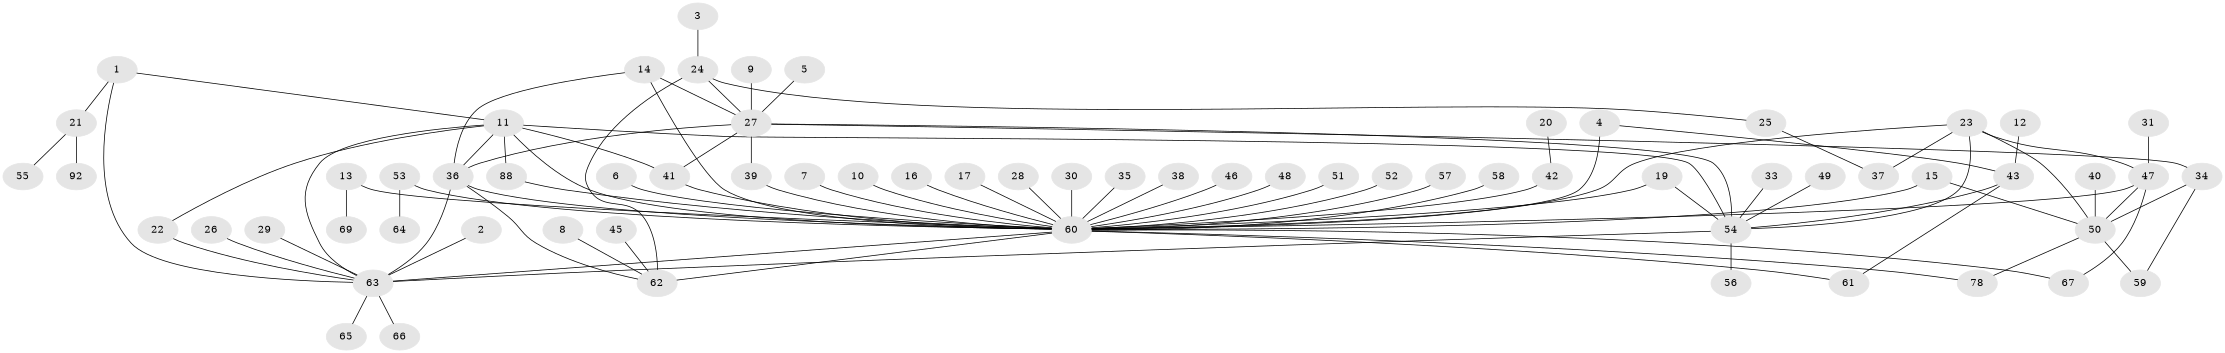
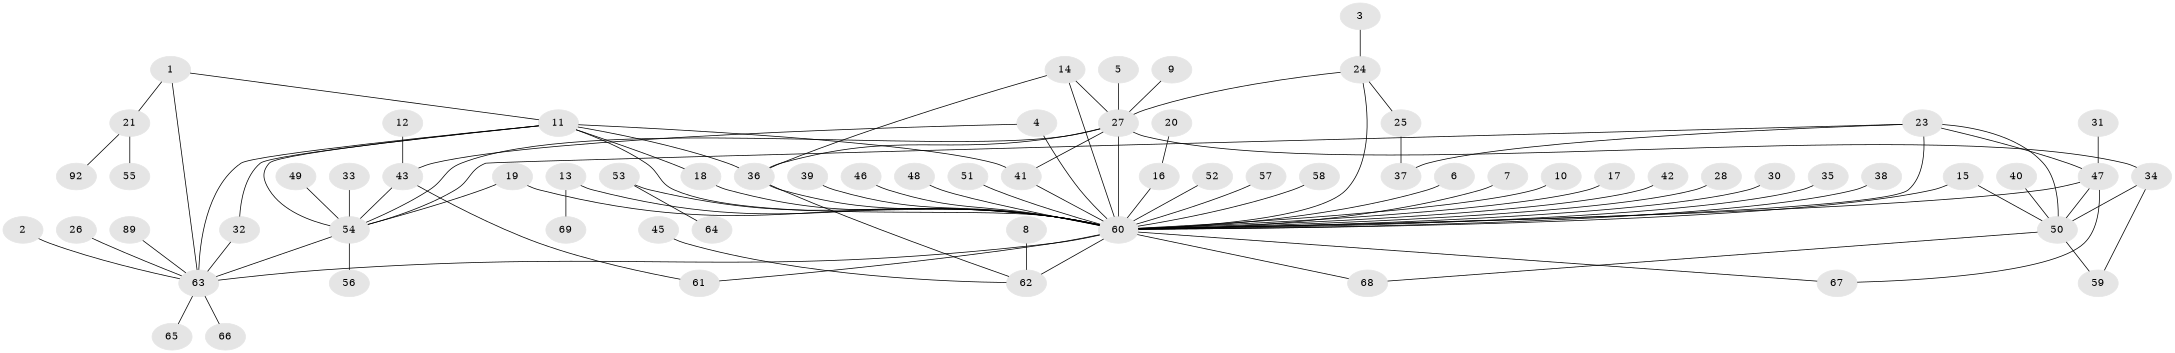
(751, 150) -> (1118, 176)
(1550, 155) -> (1166, 150)
(586, 172) -> (1300, 210)
(507, 177) -> (701, 177)
(158, 230) -> (240, 230)
(265, 230) -> (130, 230)
(429, 239) -> none
(1977, 283) -> (1368, 283)
